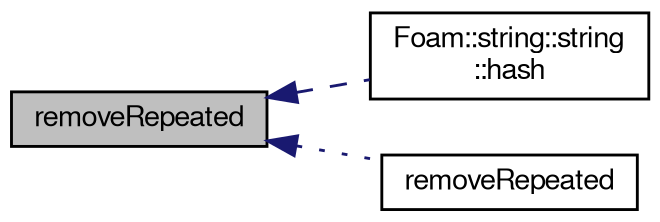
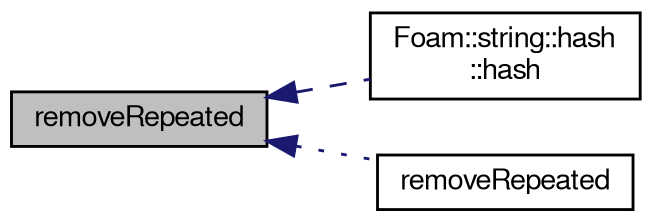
(510, 56) -> (505, 56)
